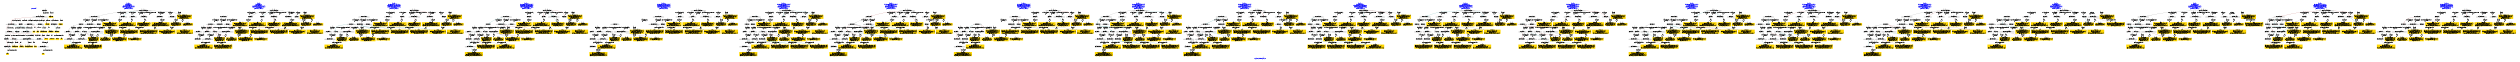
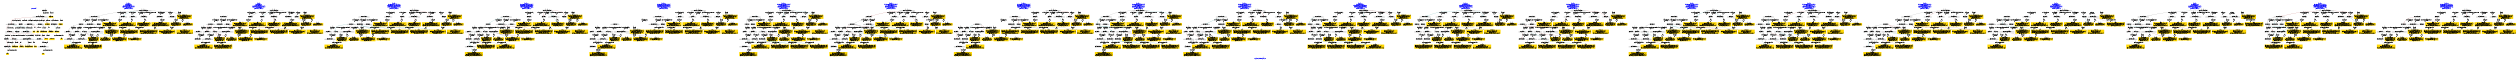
(47, 24) -> (47, 24)
(57, 39) -> none
